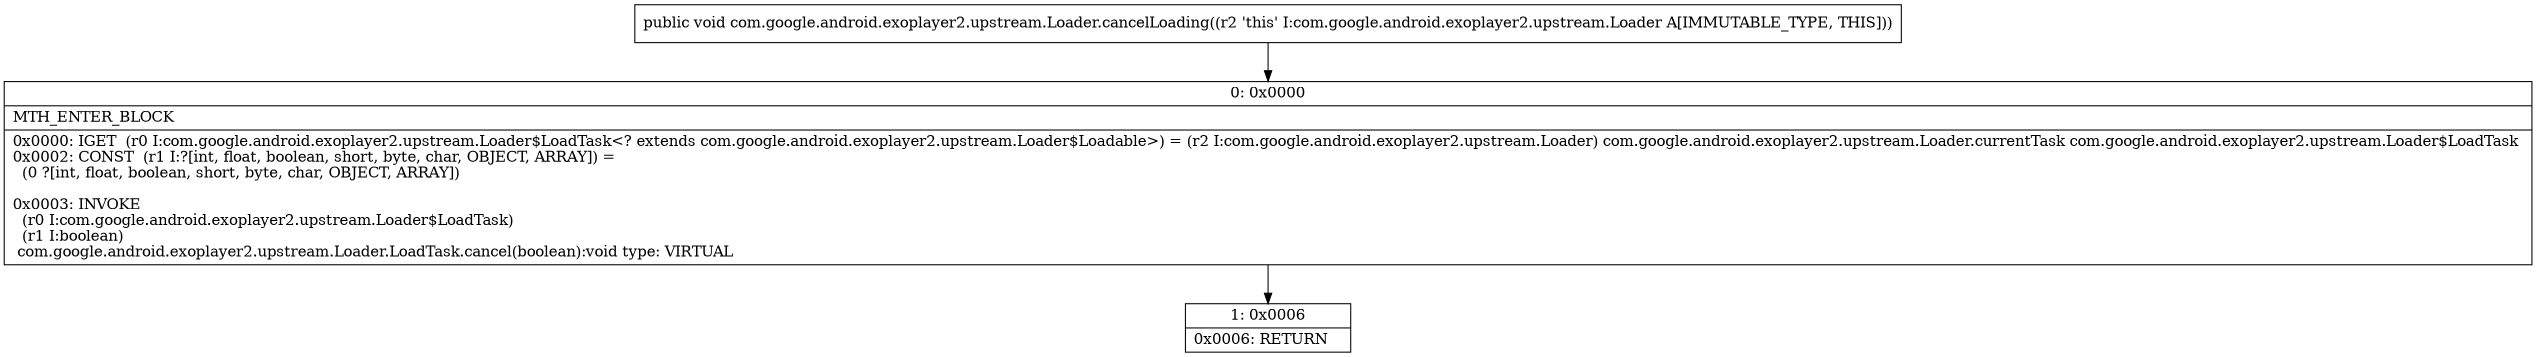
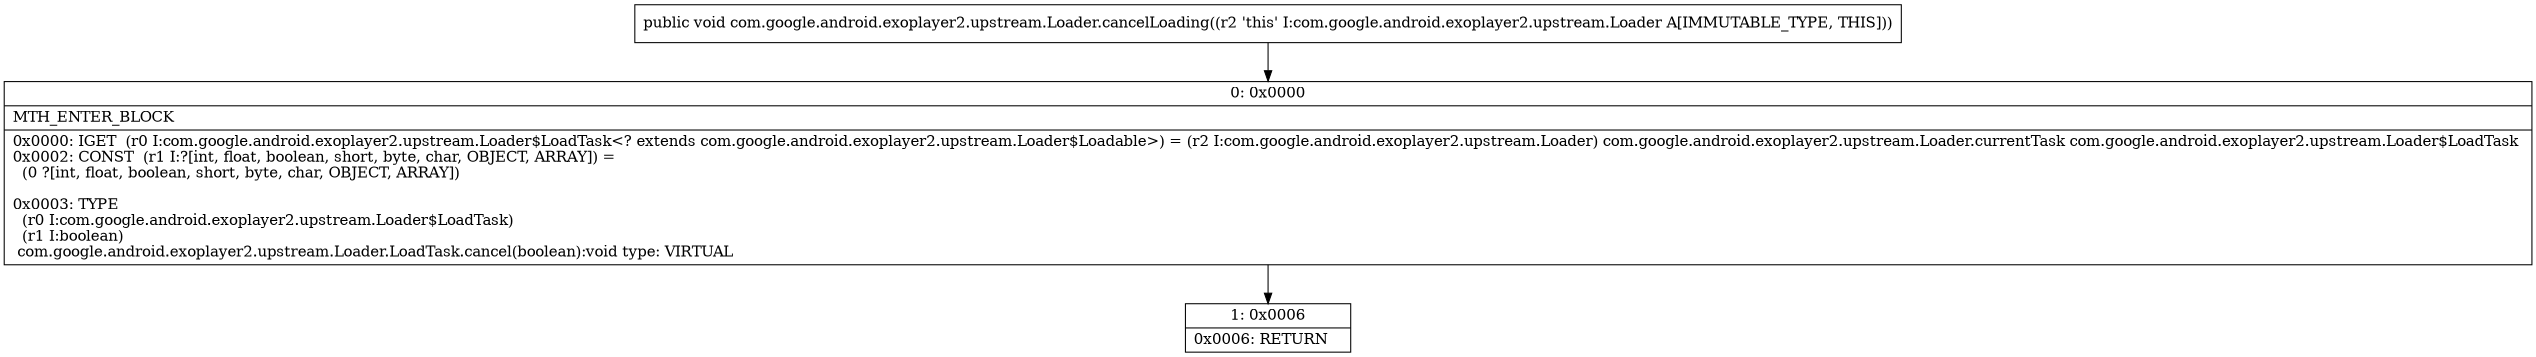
(82, 205) -> (71, 205)
